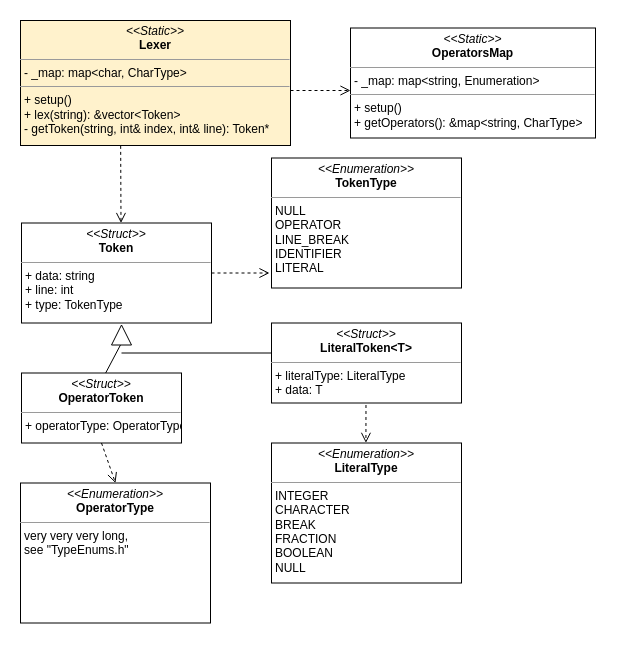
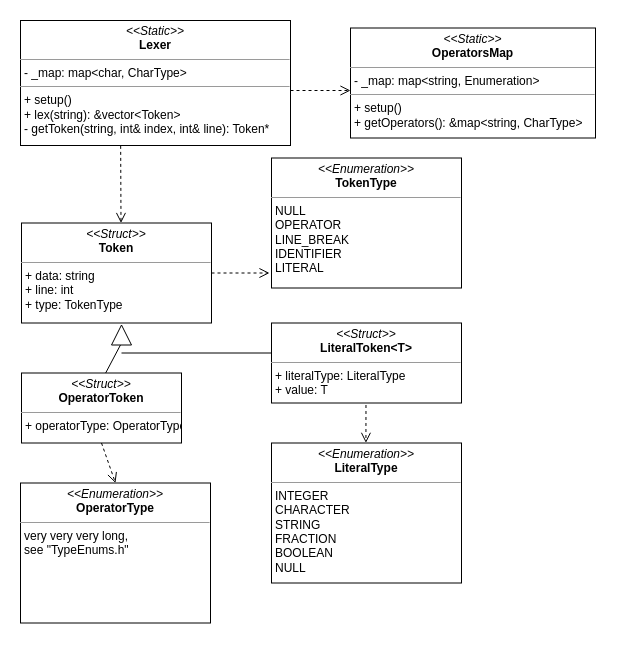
(156, 83) -> (156, 83)
(346, 352) -> (346, 352)
(320, 501) -> (320, 501)
